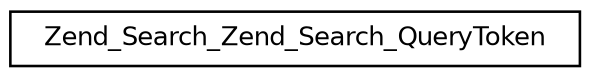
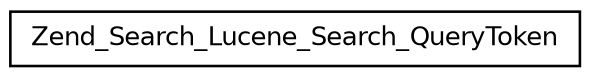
(295, 39) -> (295, 39)
